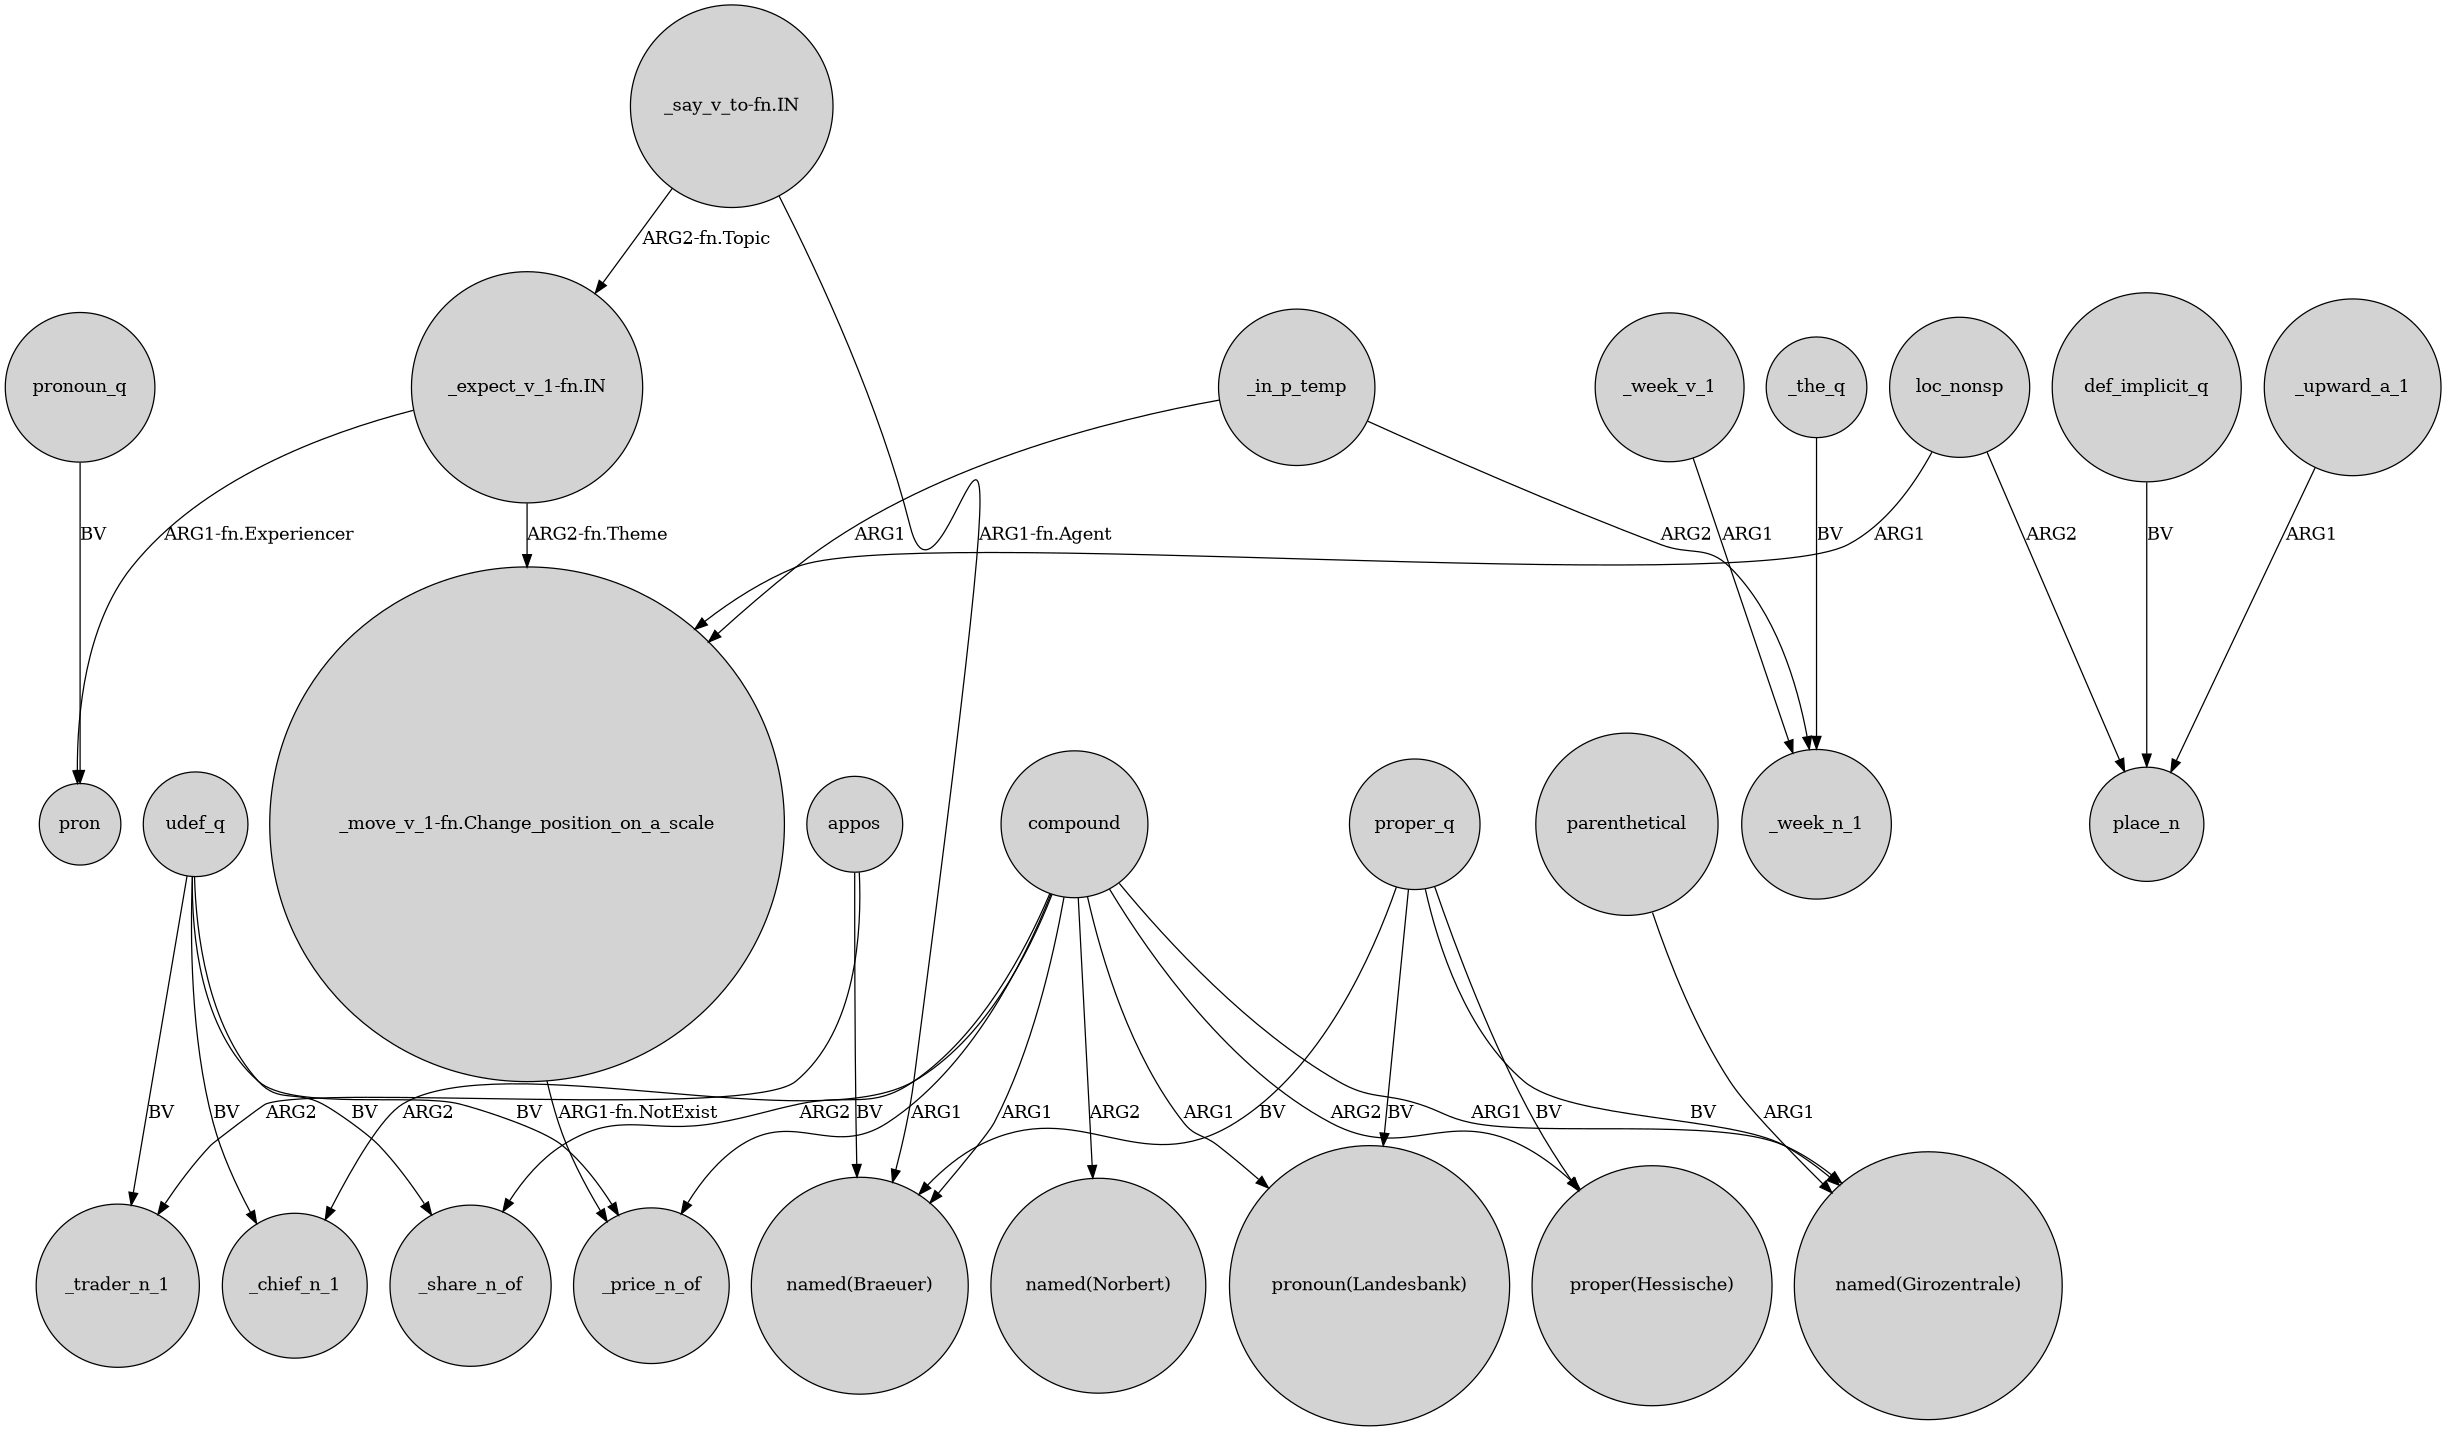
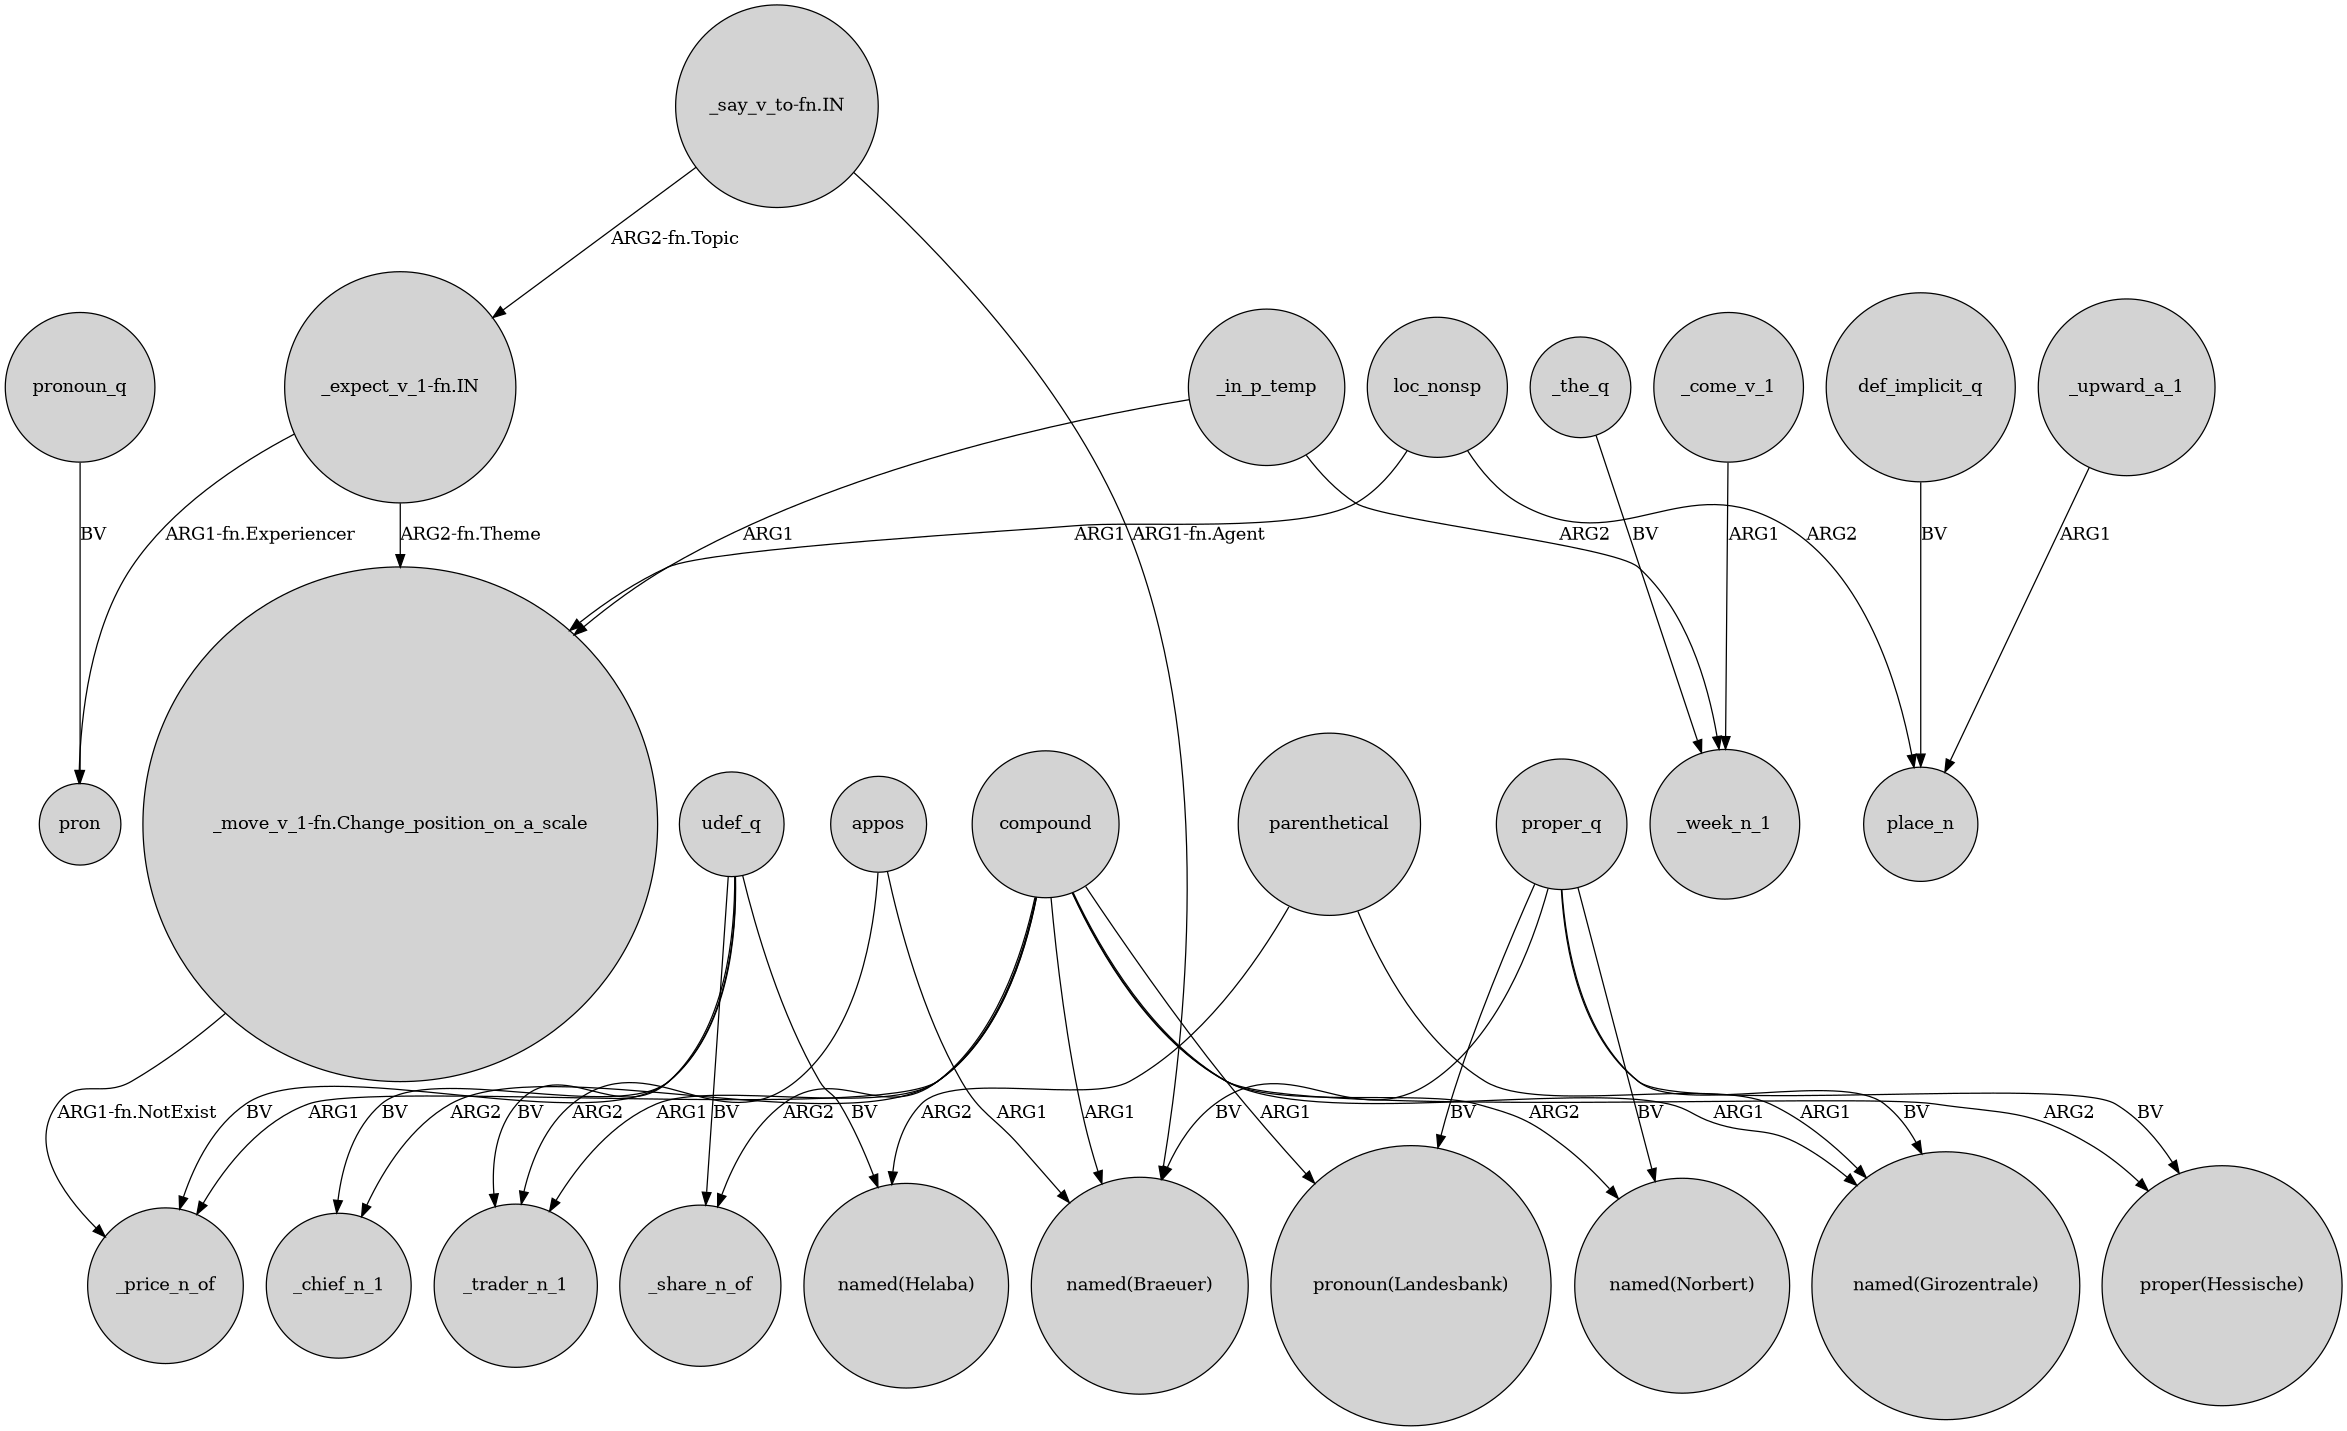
(1670, 387) -> (1729, 387)
none -> (1615, 1028)
none -> (834, 1098)
(869, 1113) -> (1022, 1113)
none -> (906, 1286)
